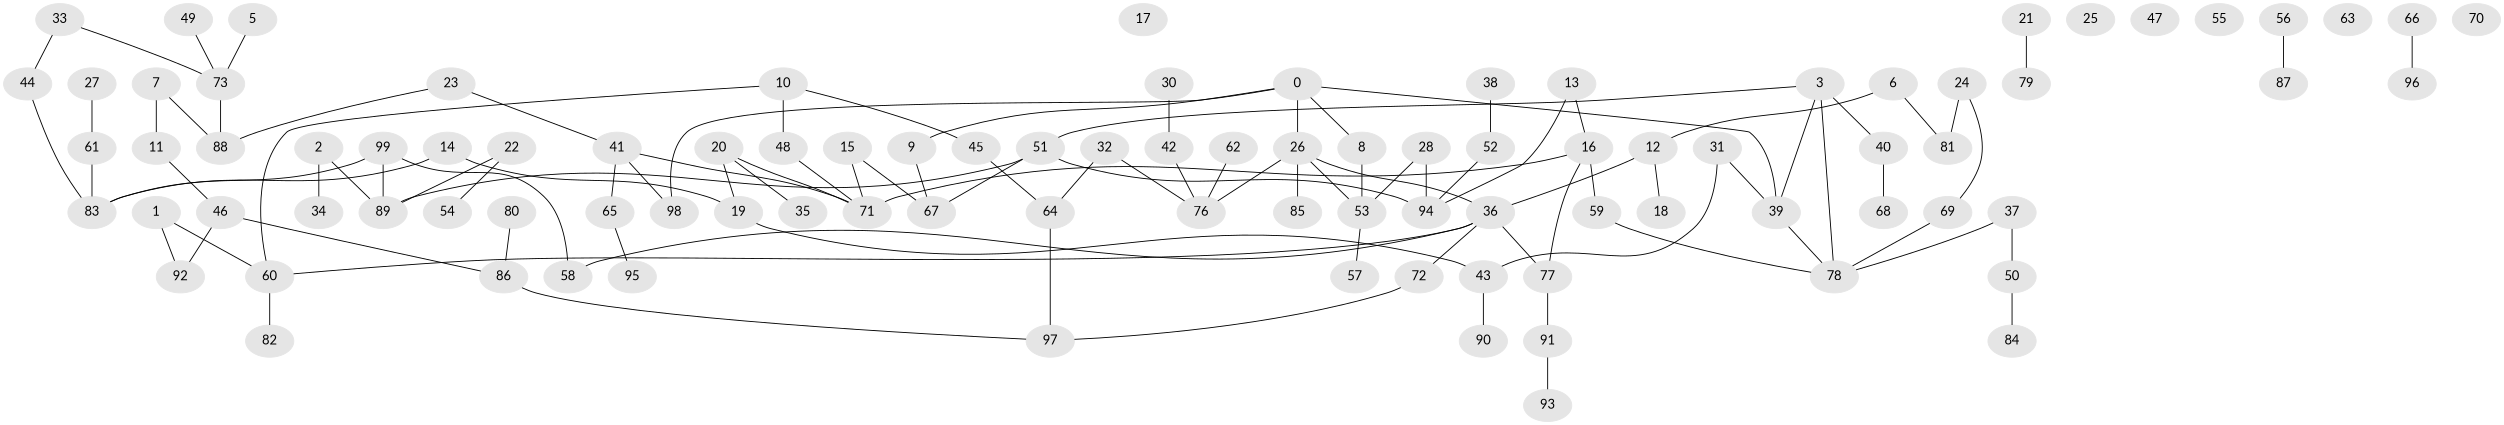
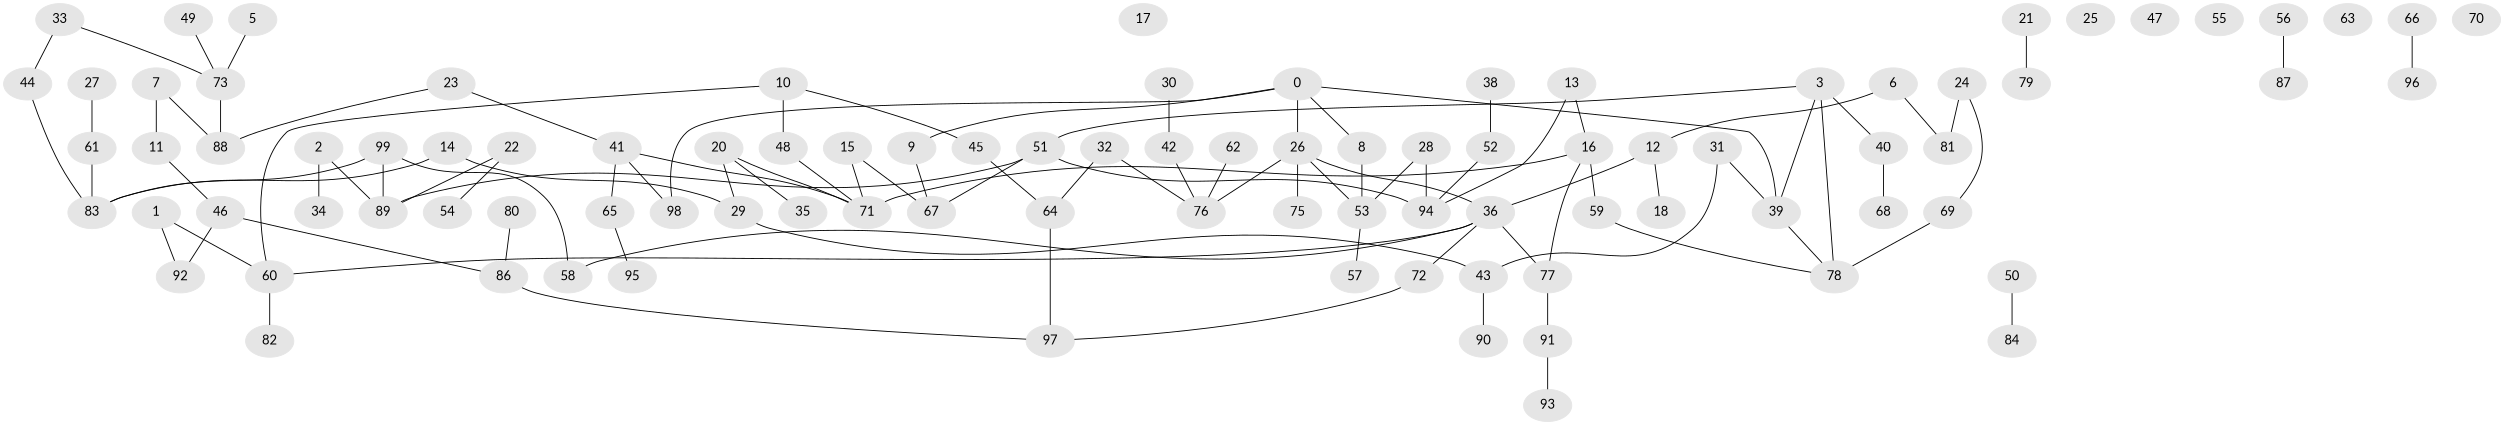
(739, 213) -> (739, 213)
(1298, 213) -> (1298, 213)
(2012, 213) -> none
